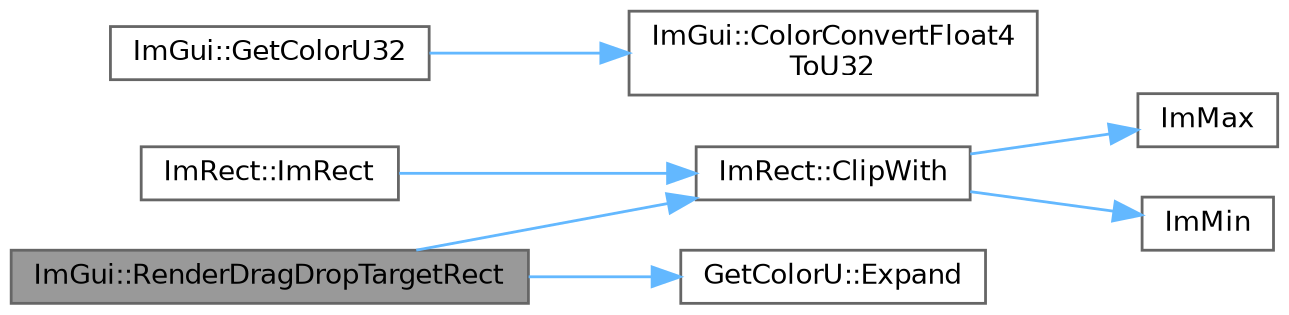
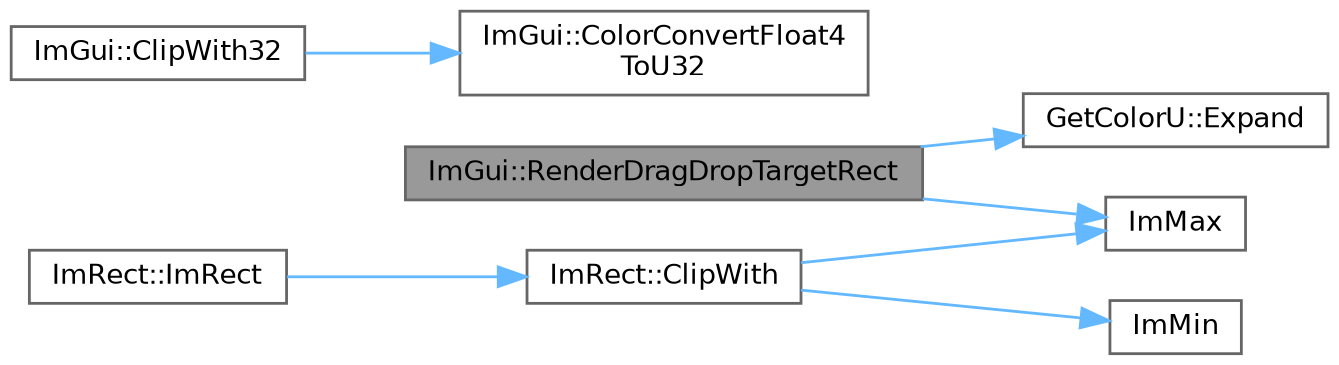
(270, 53) -> (158, 53)
(542, 227) -> (1000, 206)
